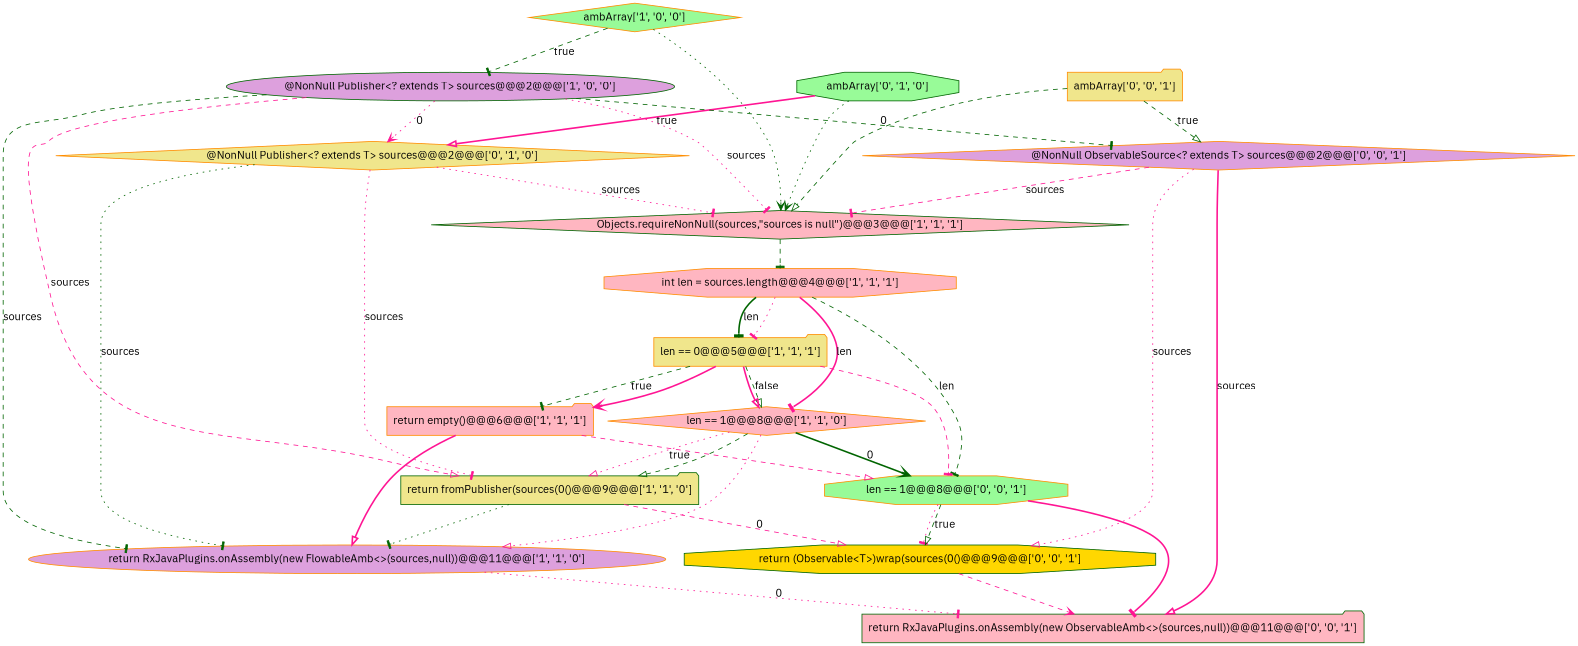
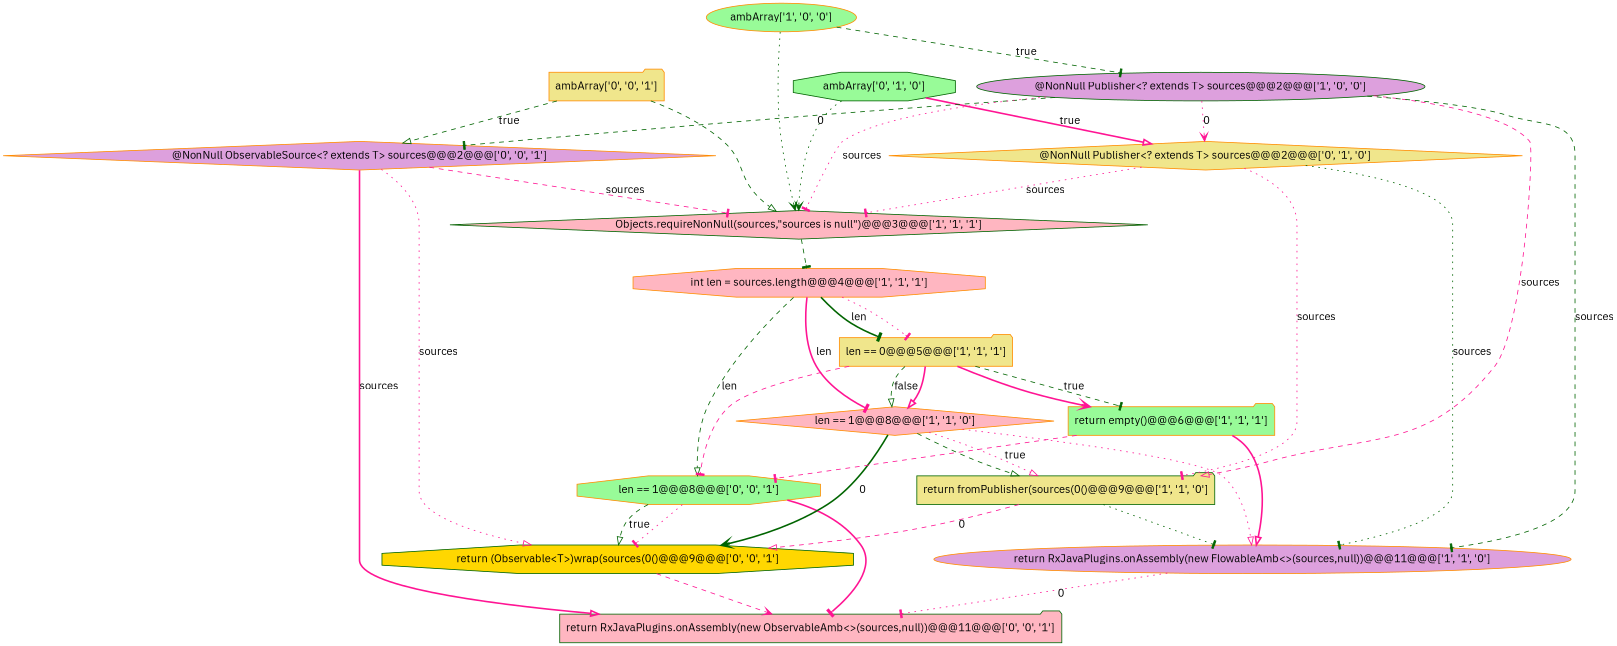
(635, 17) -> (781, 17)
(915, 365) -> (727, 373)
(490, 421) -> (1171, 421)
(849, 453) -> (826, 505)
(723, 456) -> (927, 457)
